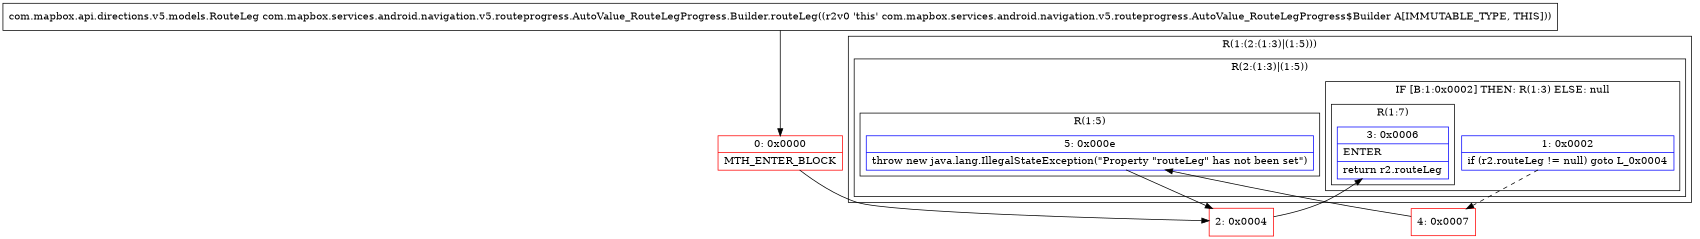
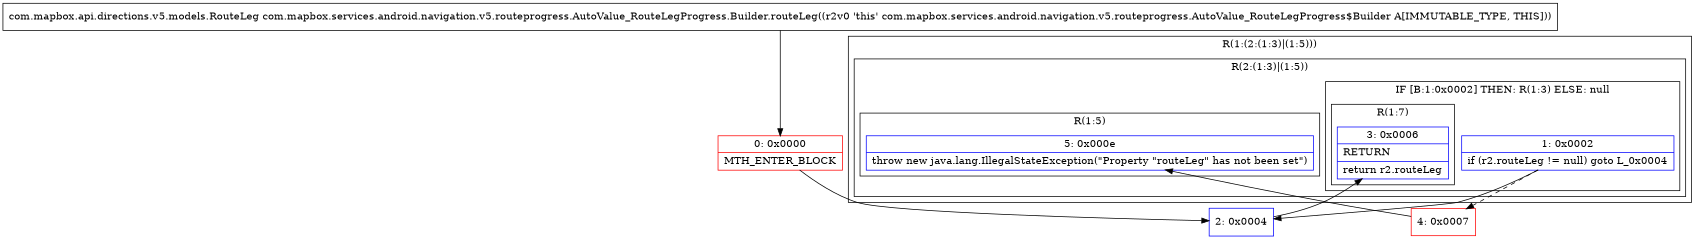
(1363, 152) -> (1367, 152)
(1166, 188) -> (1413, 207)
(1241, 222) -> (1241, 222)
